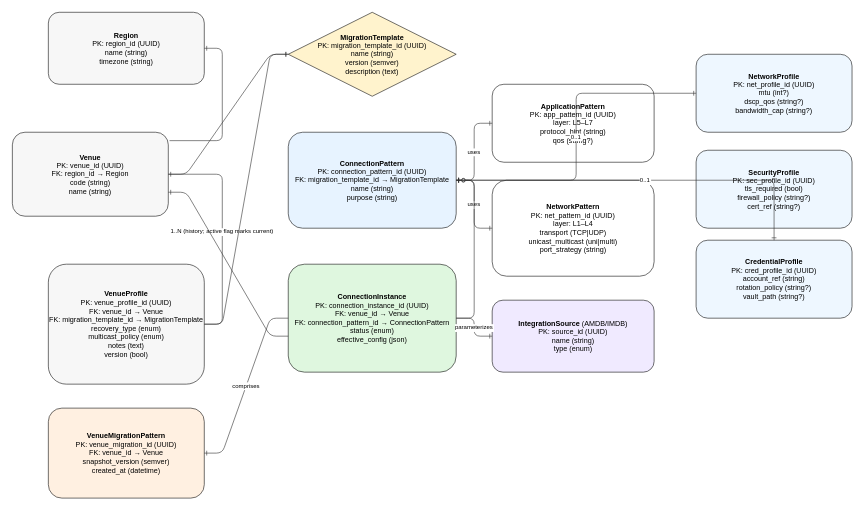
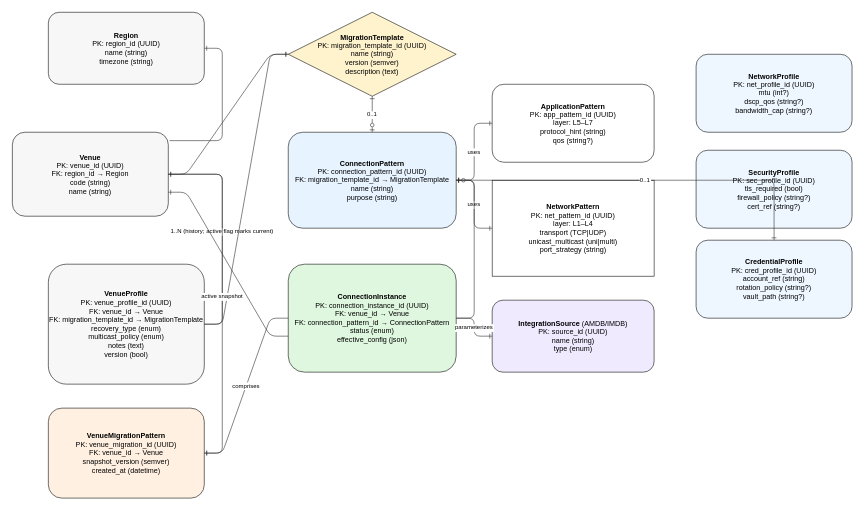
(578, 95) -> (372, 110)
(573, 228) -> (573, 228)
none -> (222, 385)
